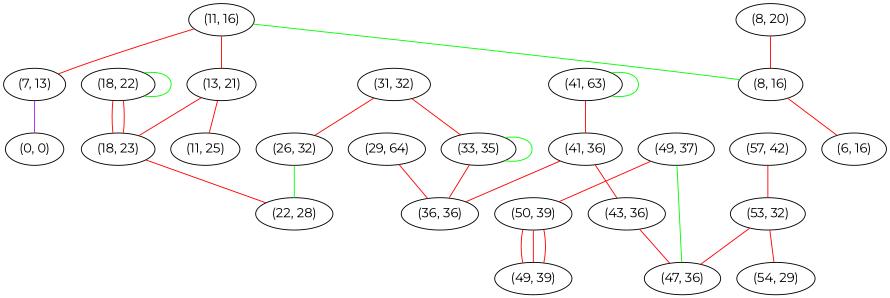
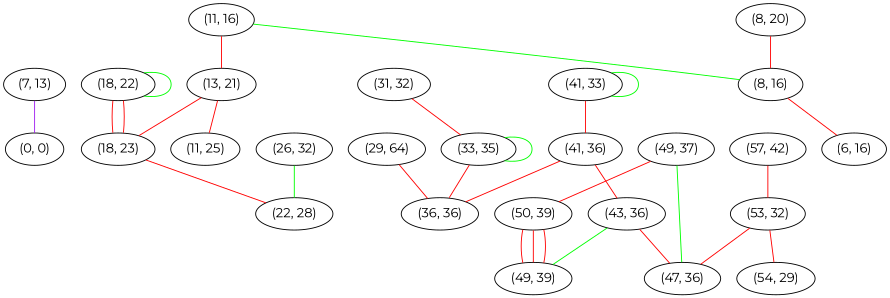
(126, 50) -> none
(585, 84) -> (585, 84)
(344, 117) -> none
none -> (580, 246)
